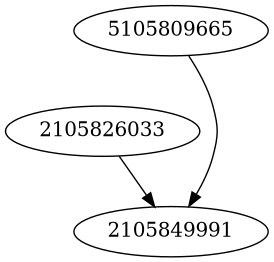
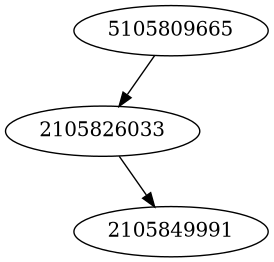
(217, 124) -> (141, 75)
